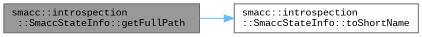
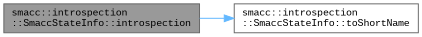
(102, 18) -> (102, 18)
